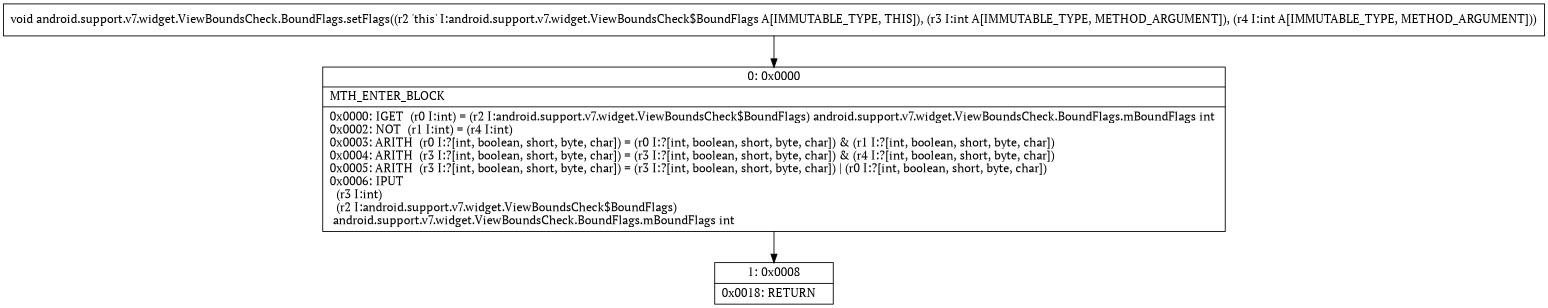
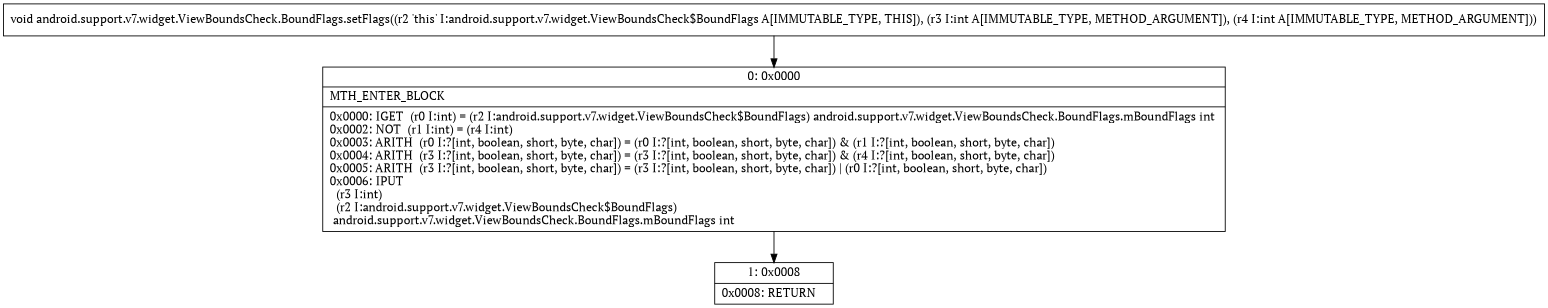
(774, 293) -> (774, 293)
